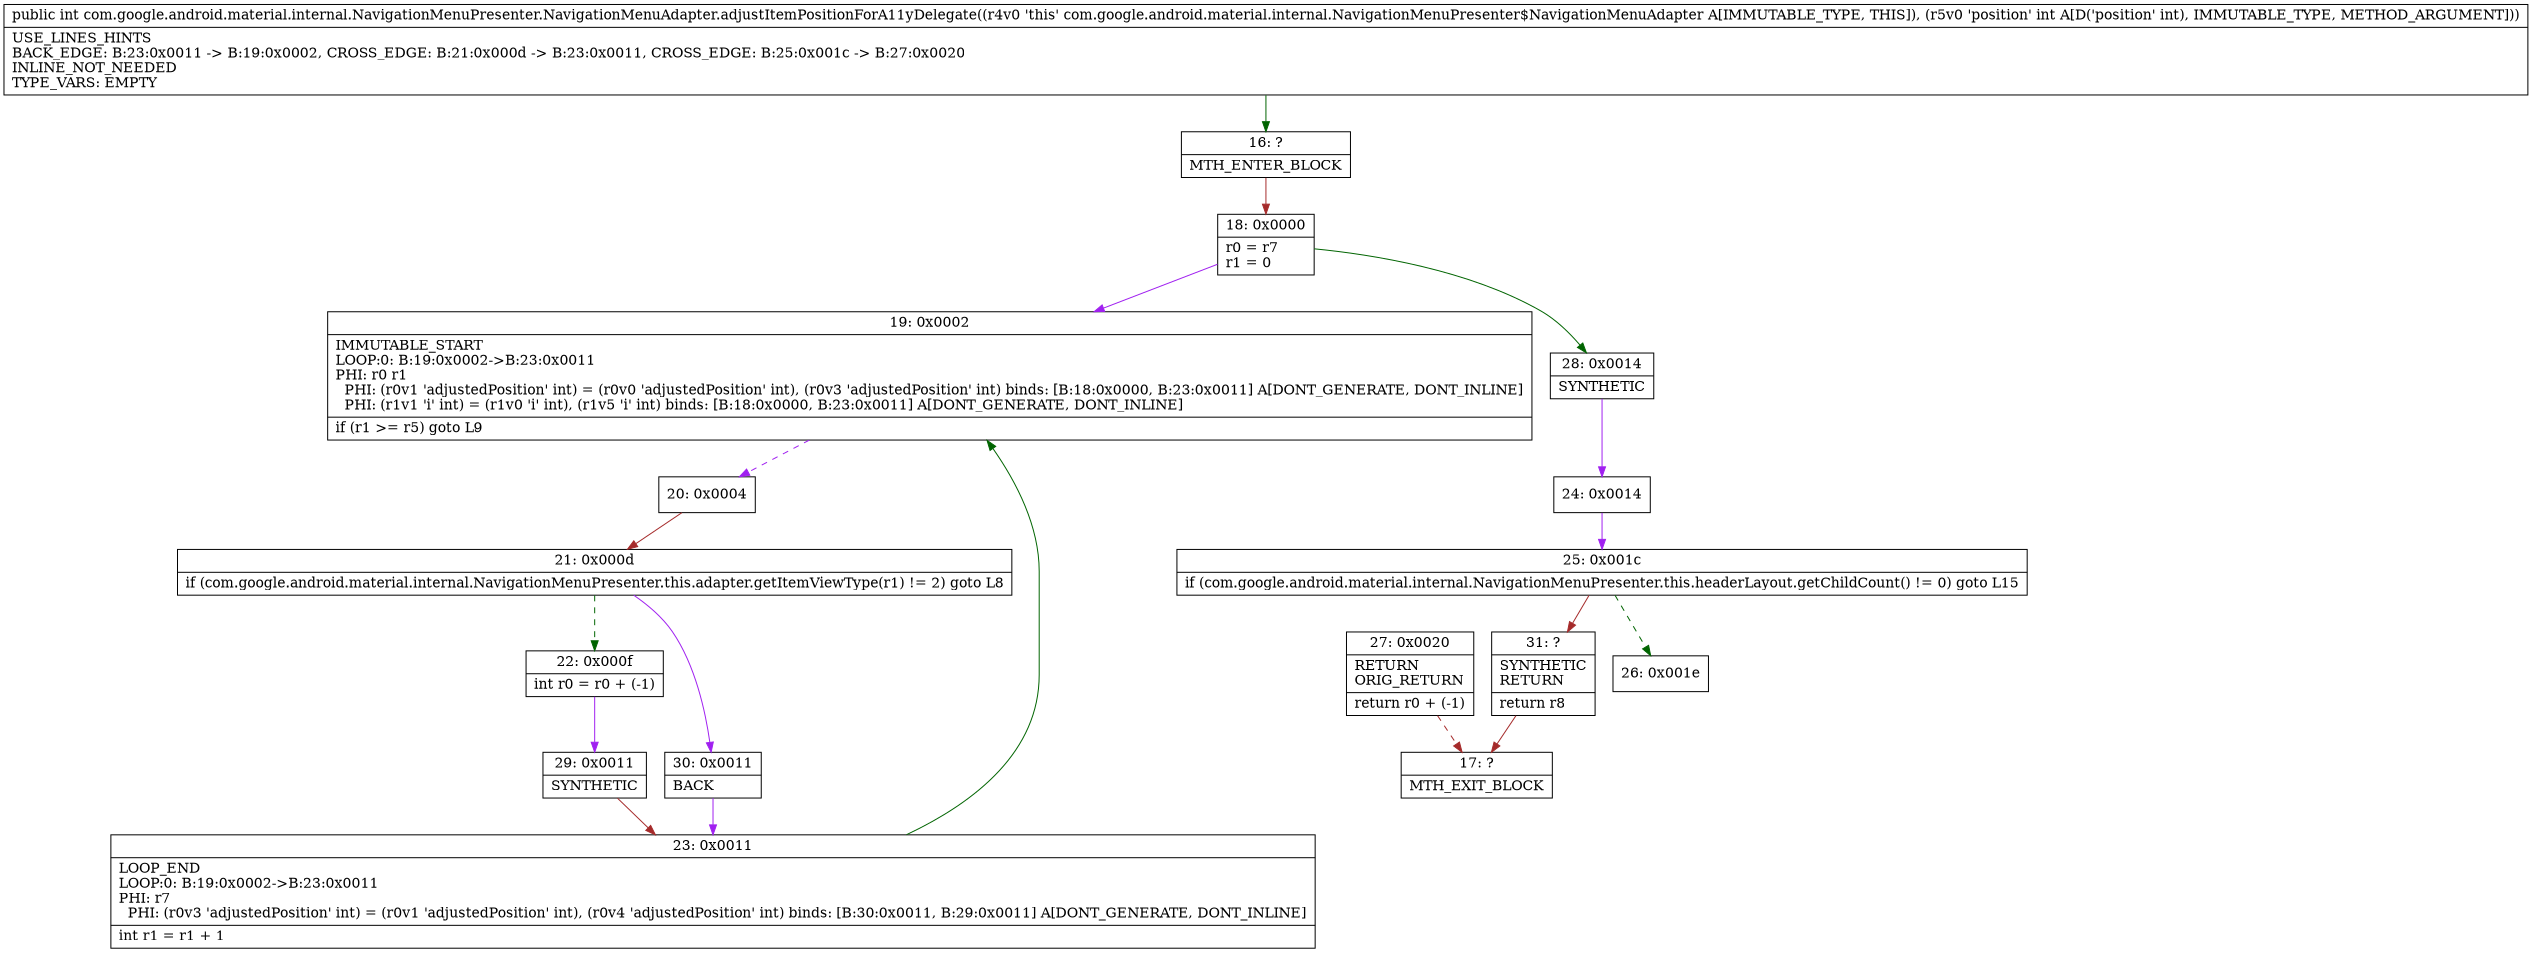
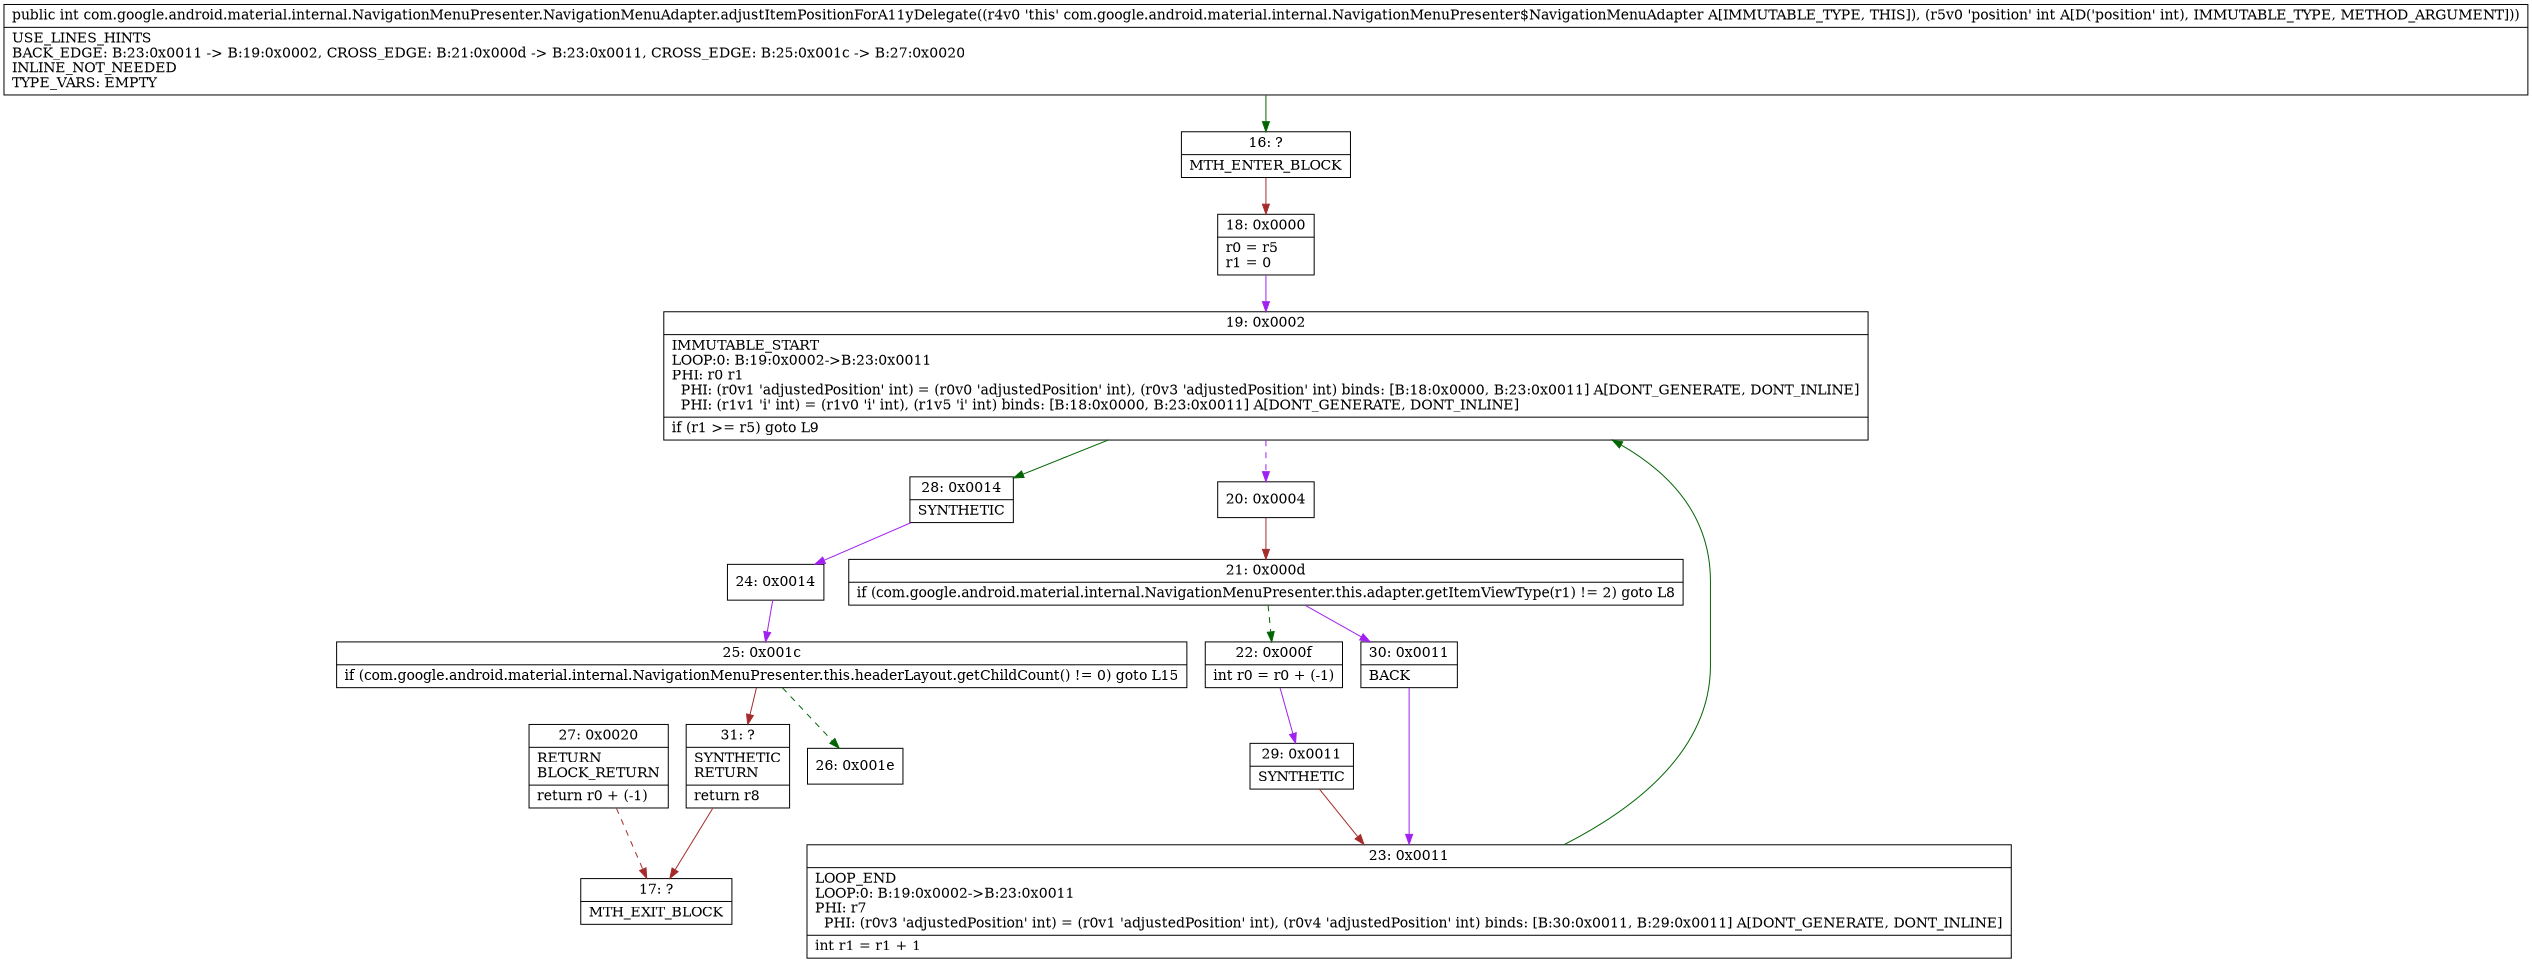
(1252, 248) -> (1252, 248)
(1456, 276) -> (1065, 457)
(1409, 681) -> (599, 773)
